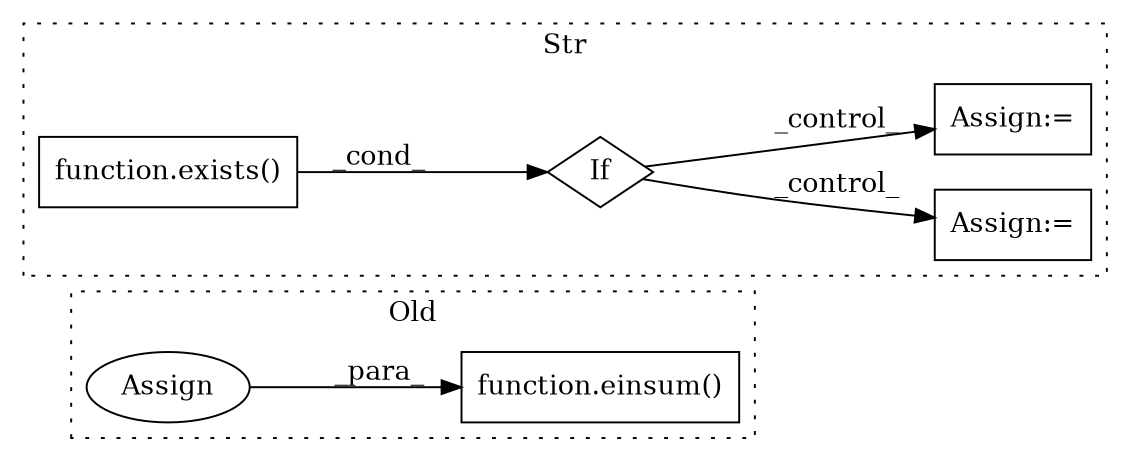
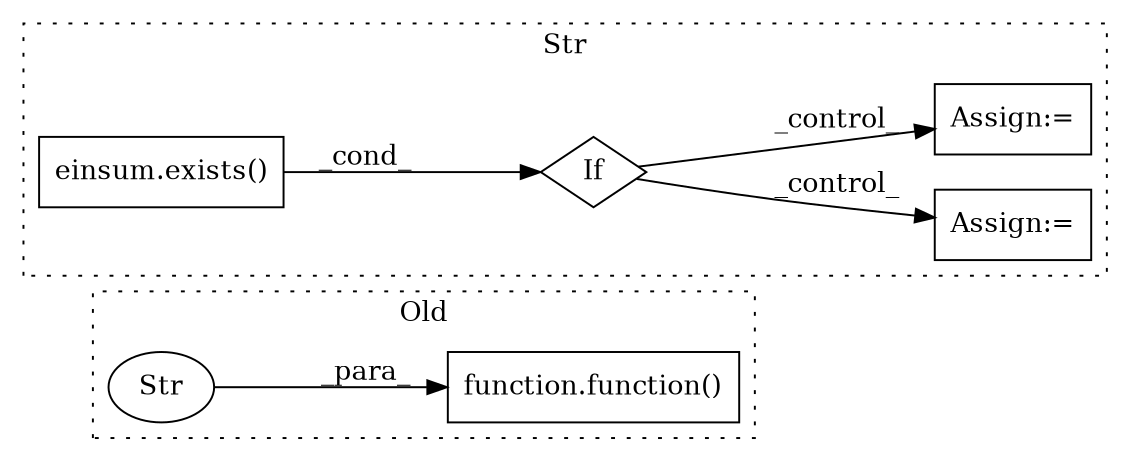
(168, 172) -> (161, 172)
(168, 387) -> (161, 387)
(600, 387) -> (594, 387)
